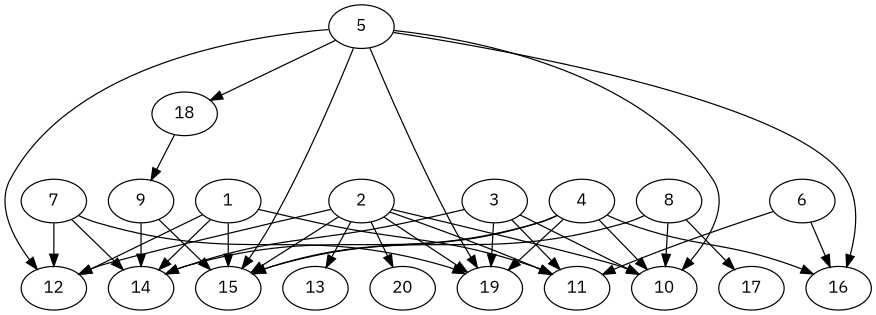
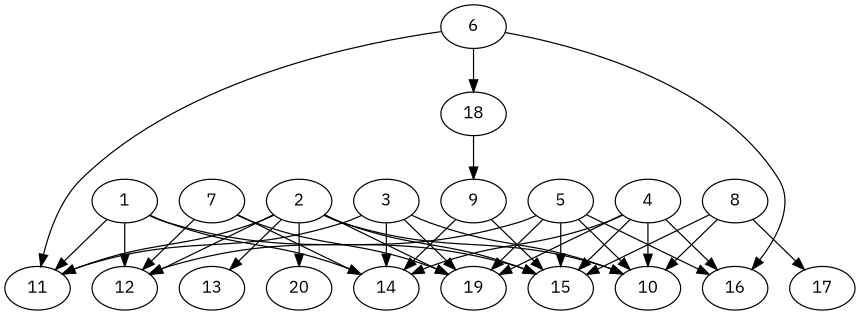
(279, 68) -> (474, 64)
